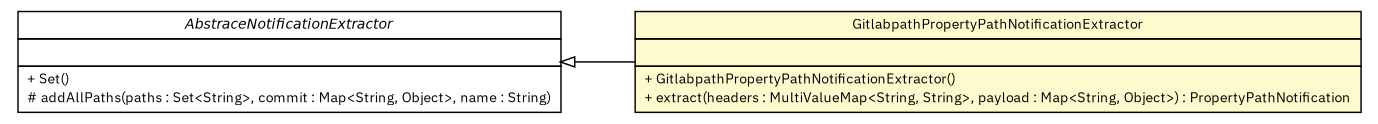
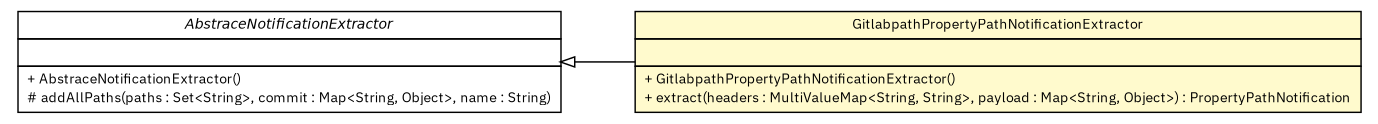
(48, 79) -> (135, 79)
